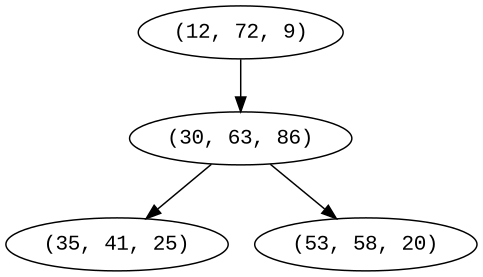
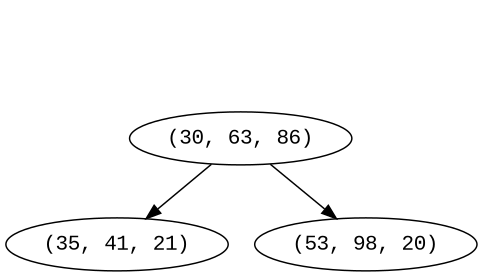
(241, 32) -> none
(117, 244) -> (117, 244)
(366, 244) -> (366, 244)
